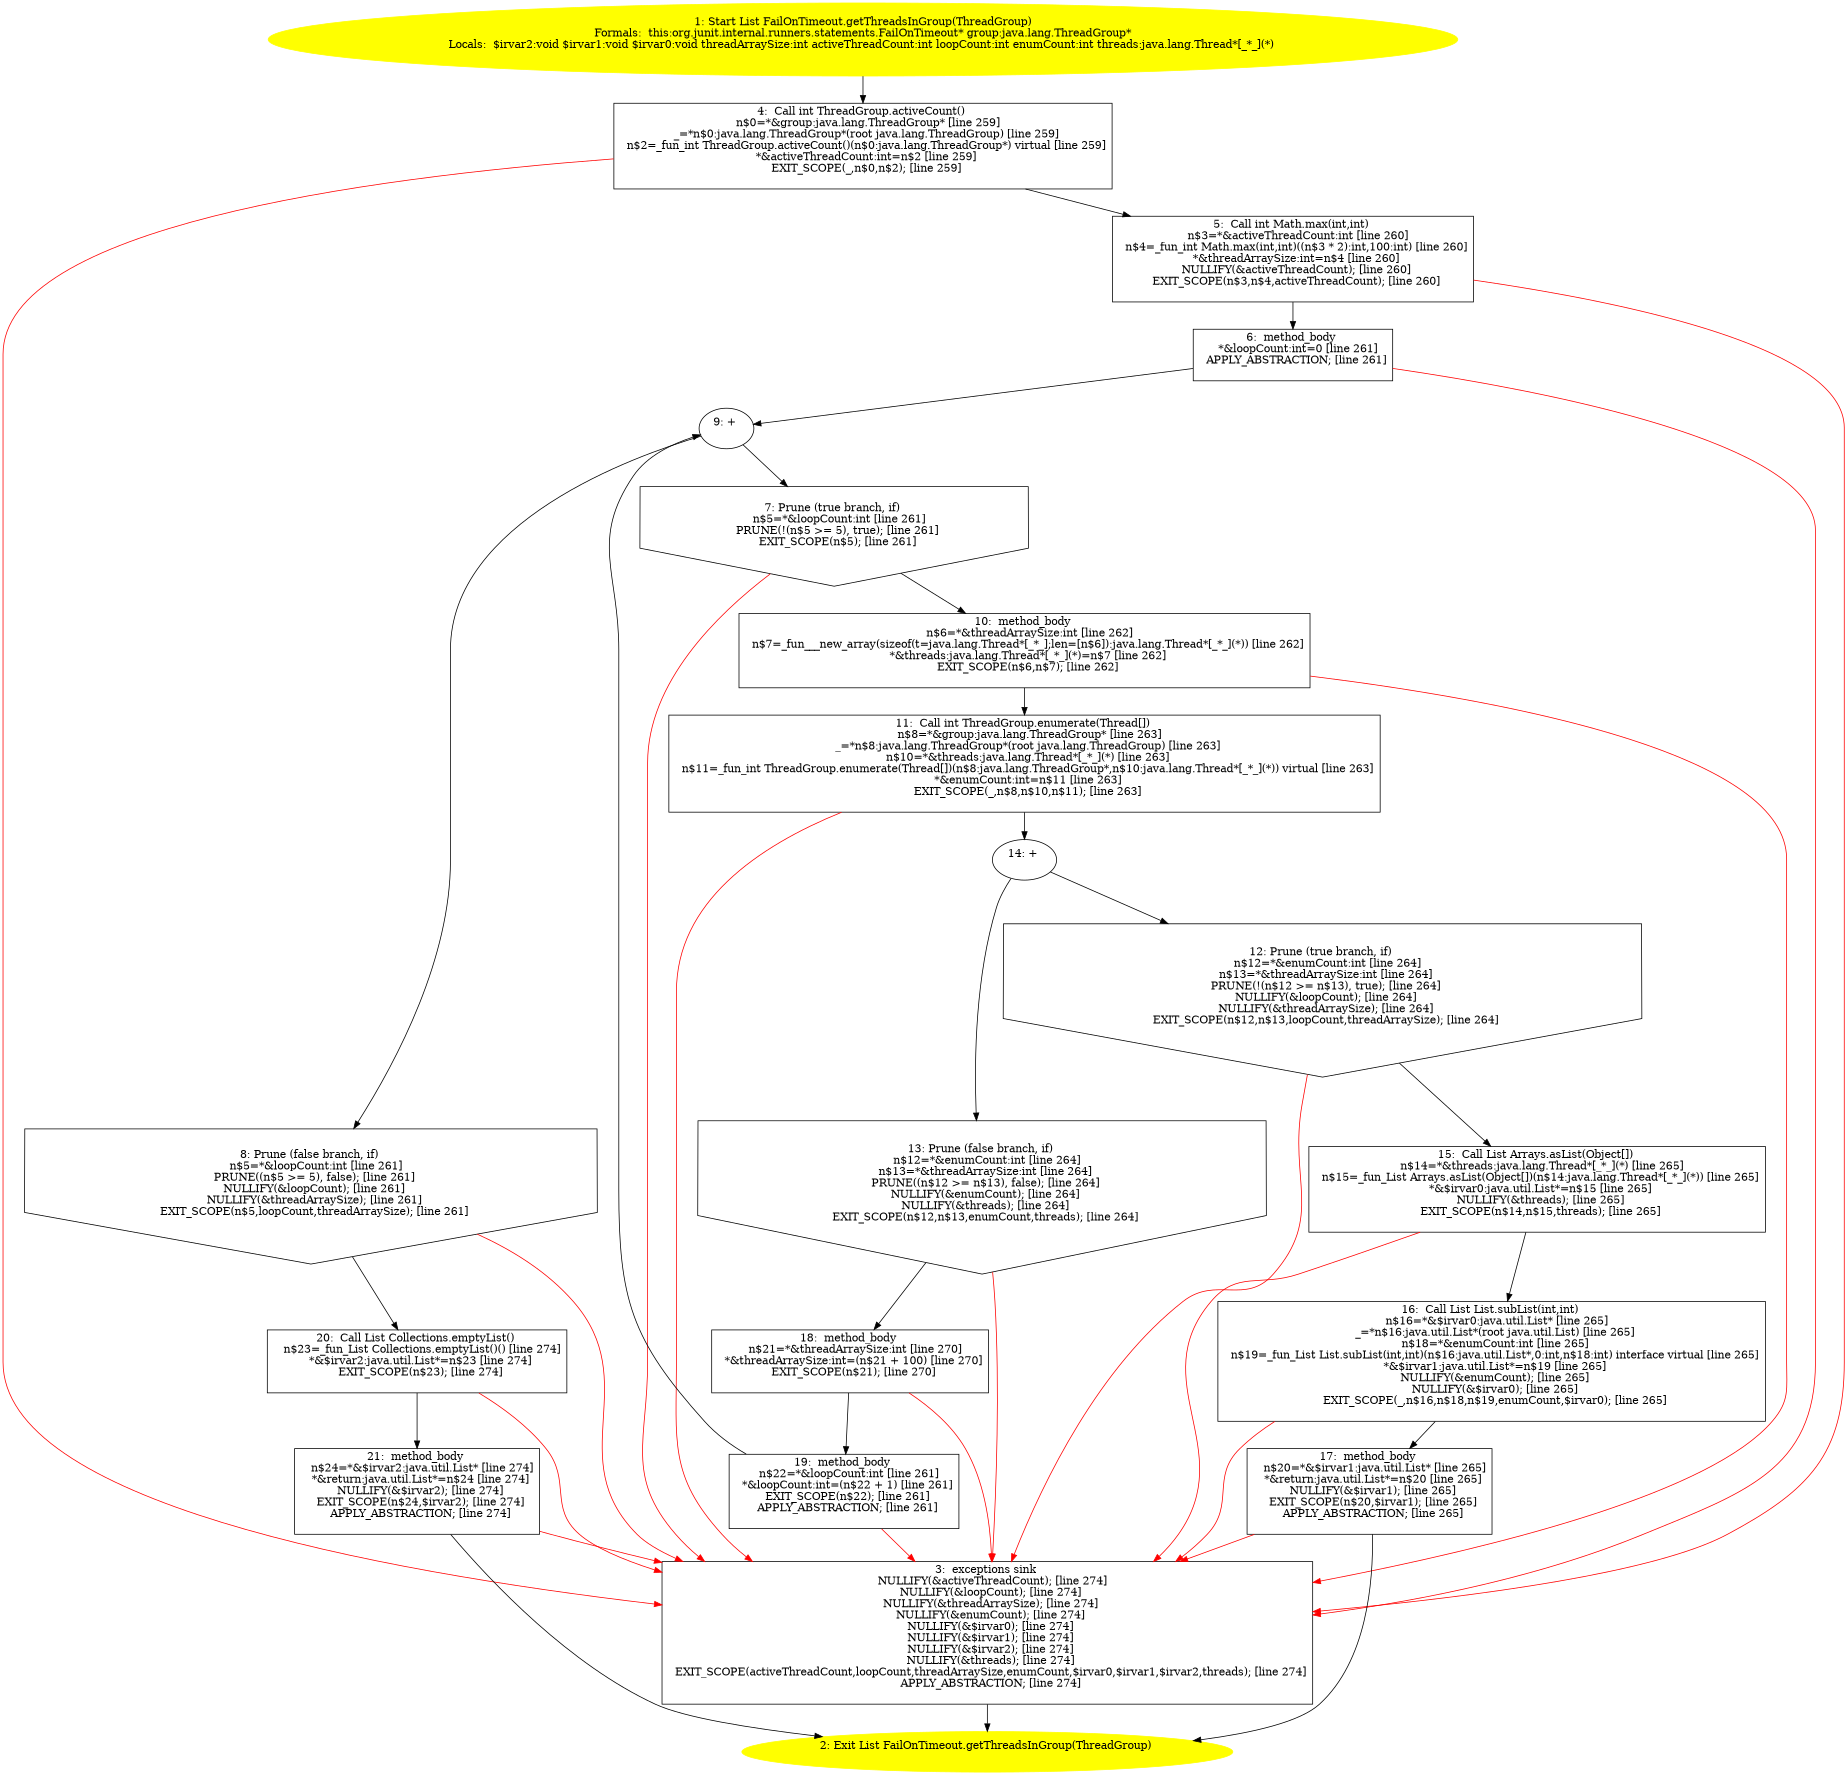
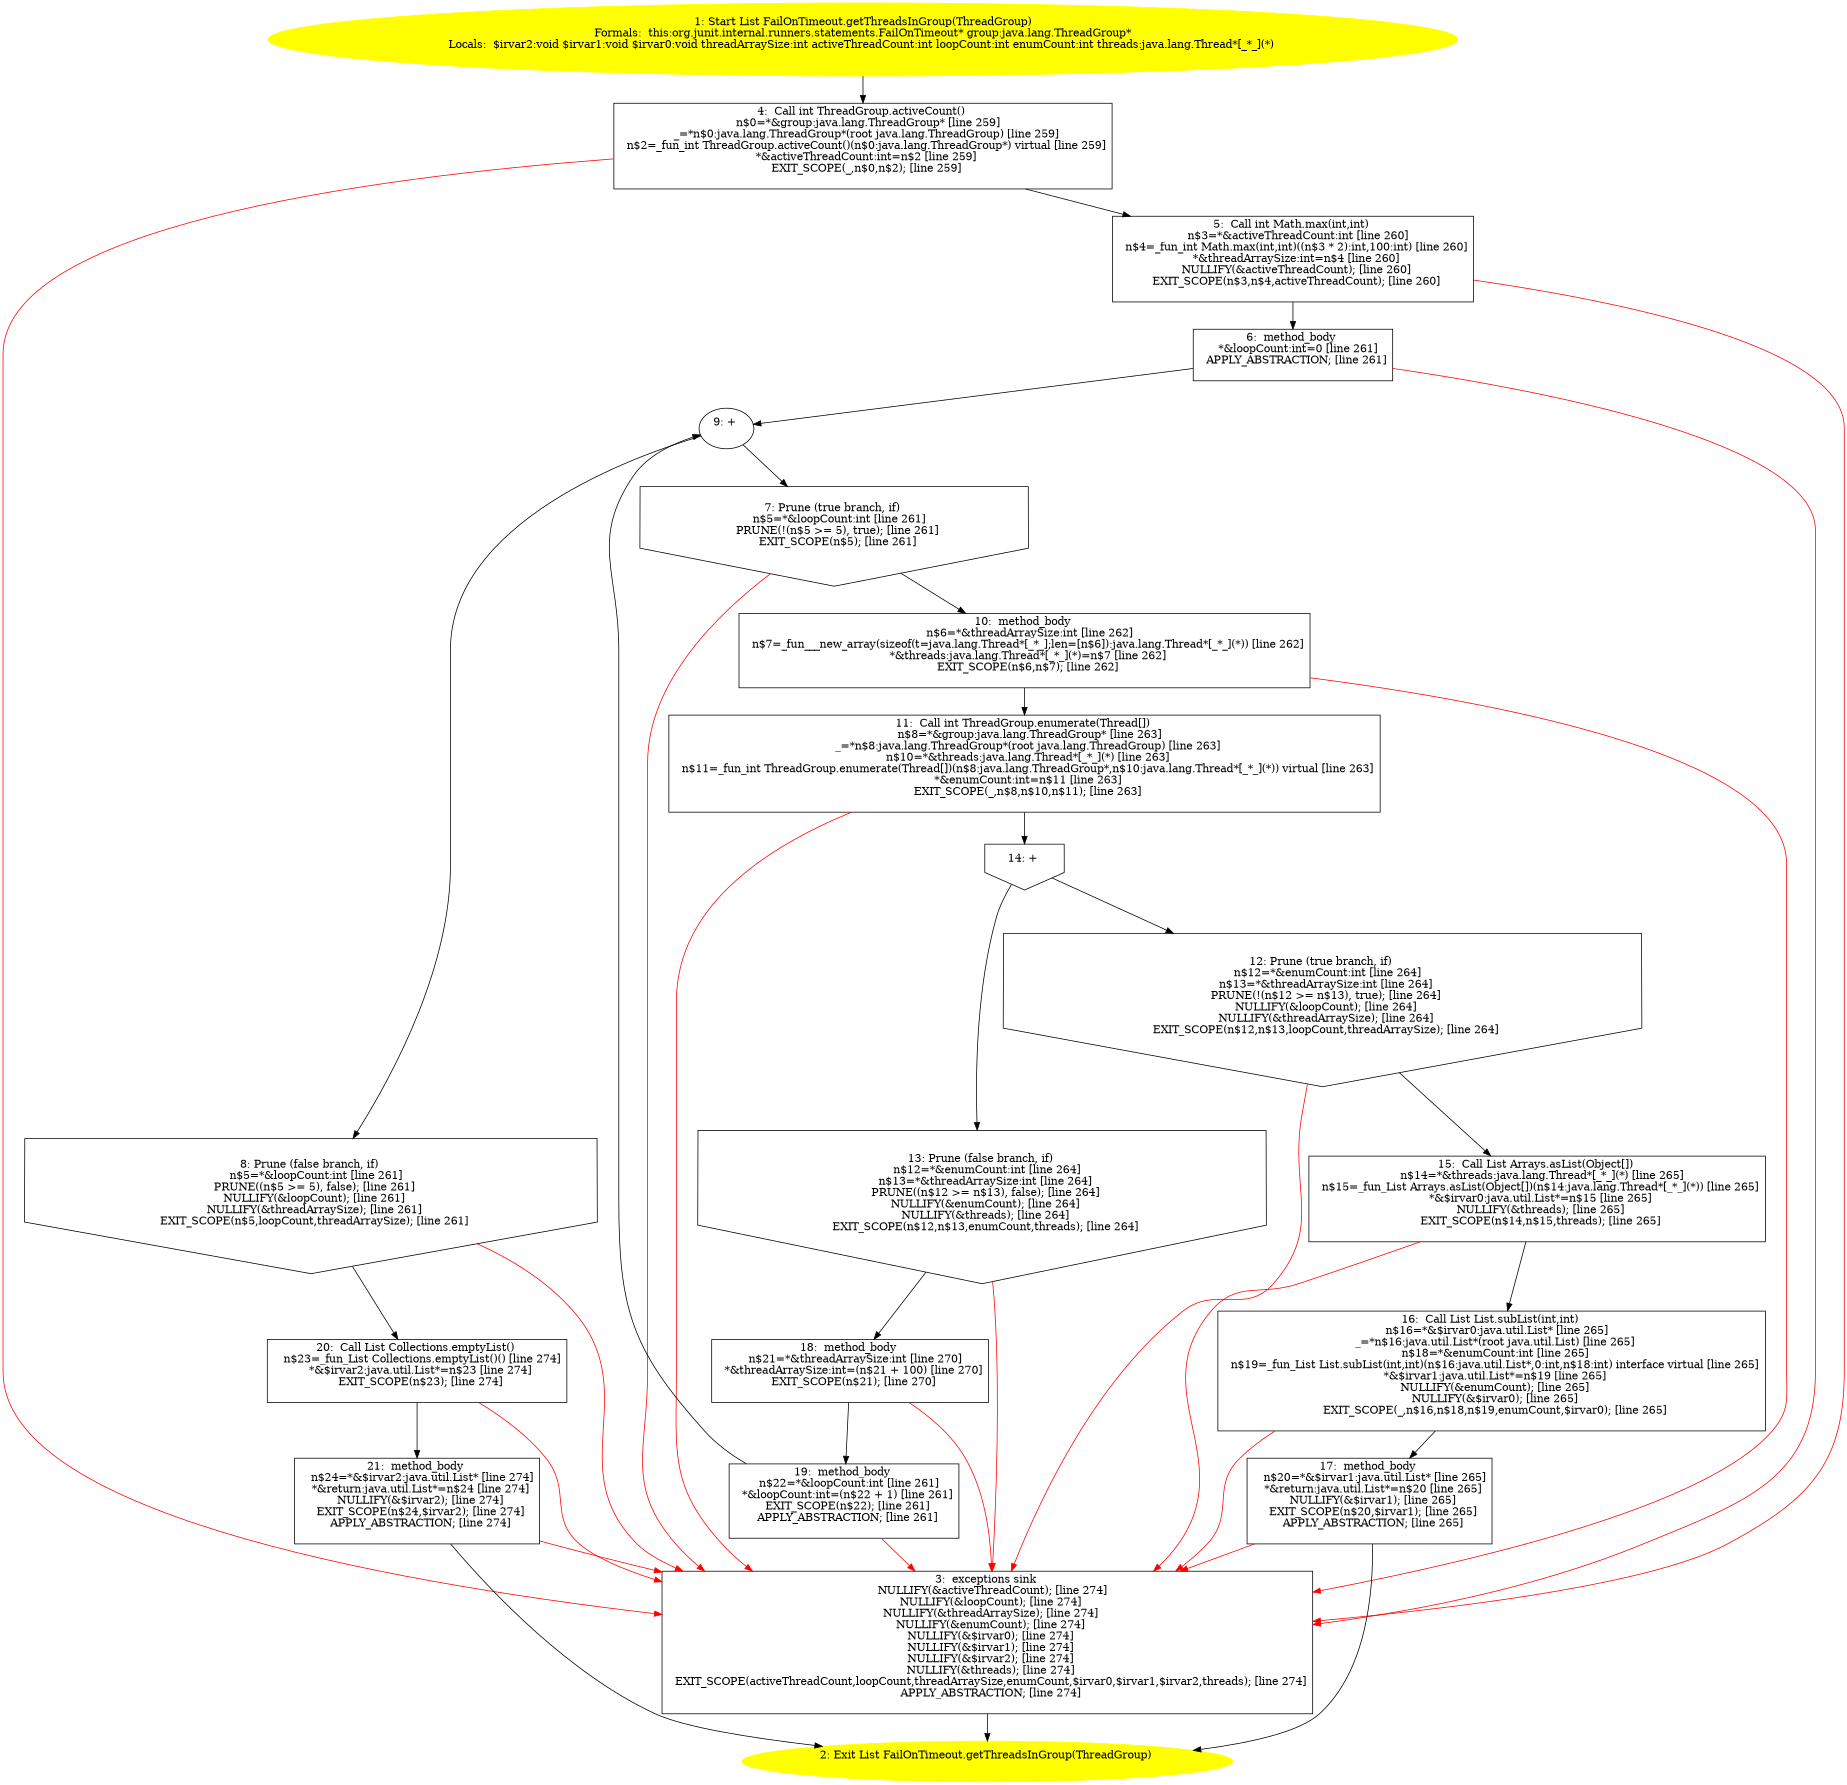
(1025, 860) -> (1025, 865)
